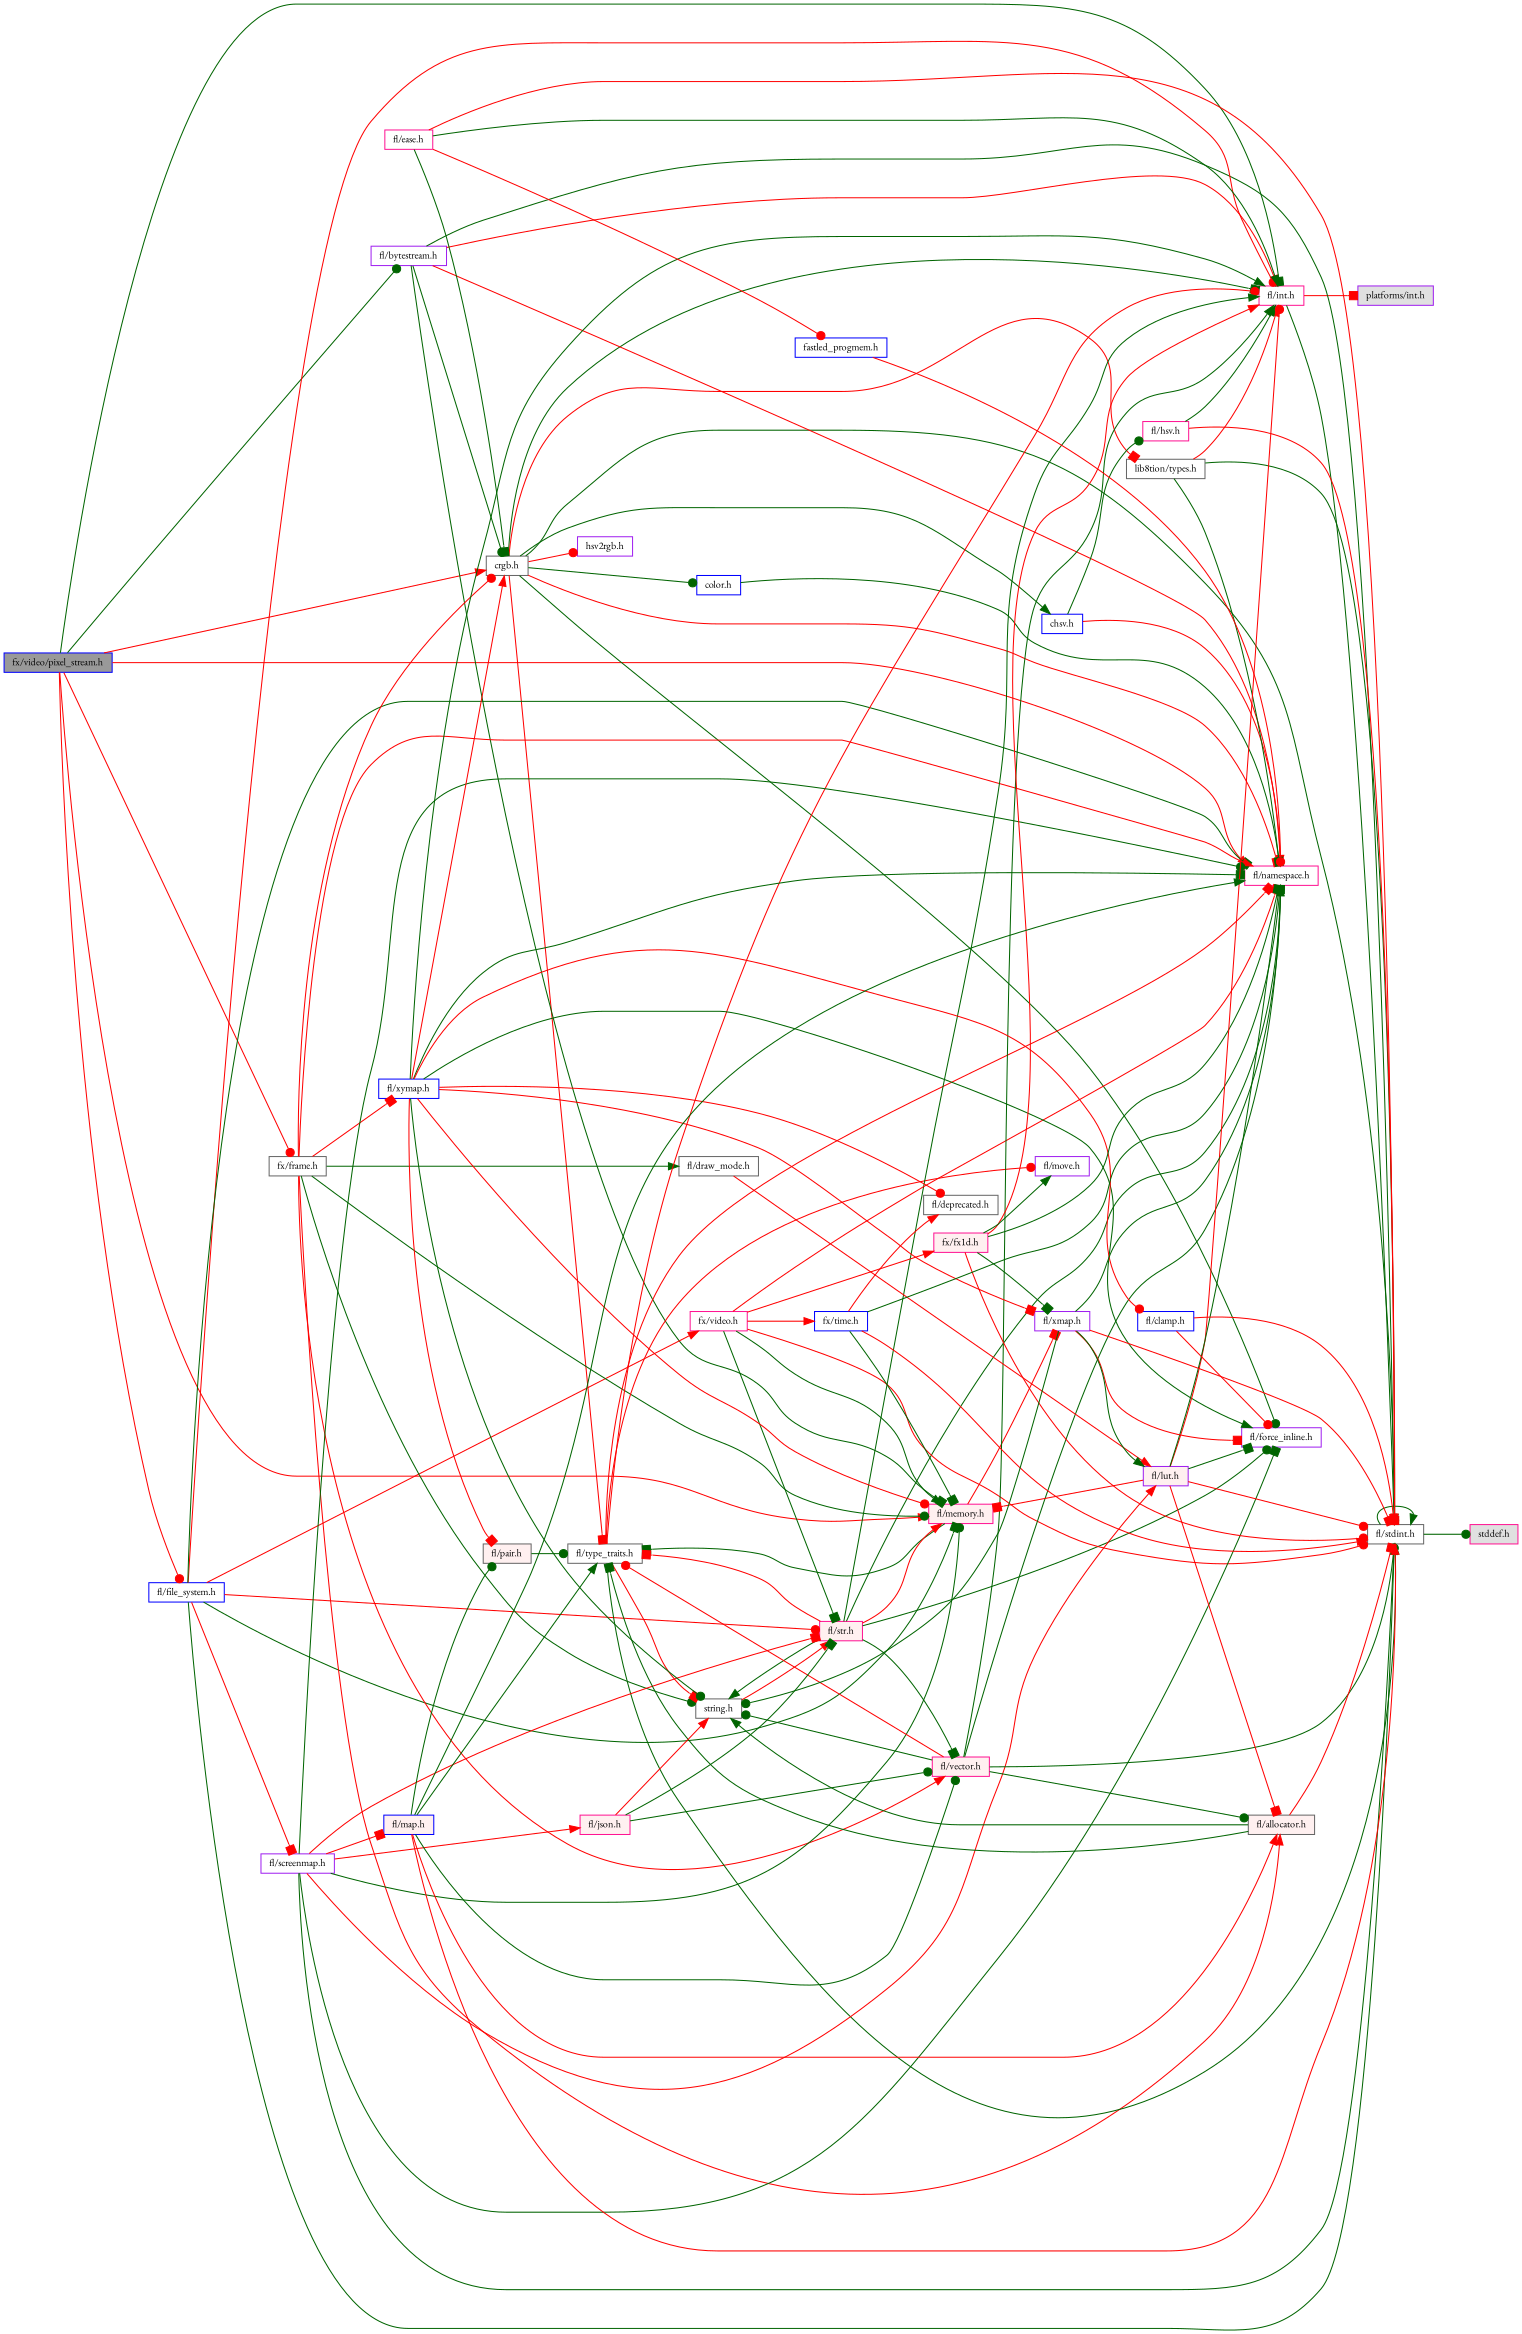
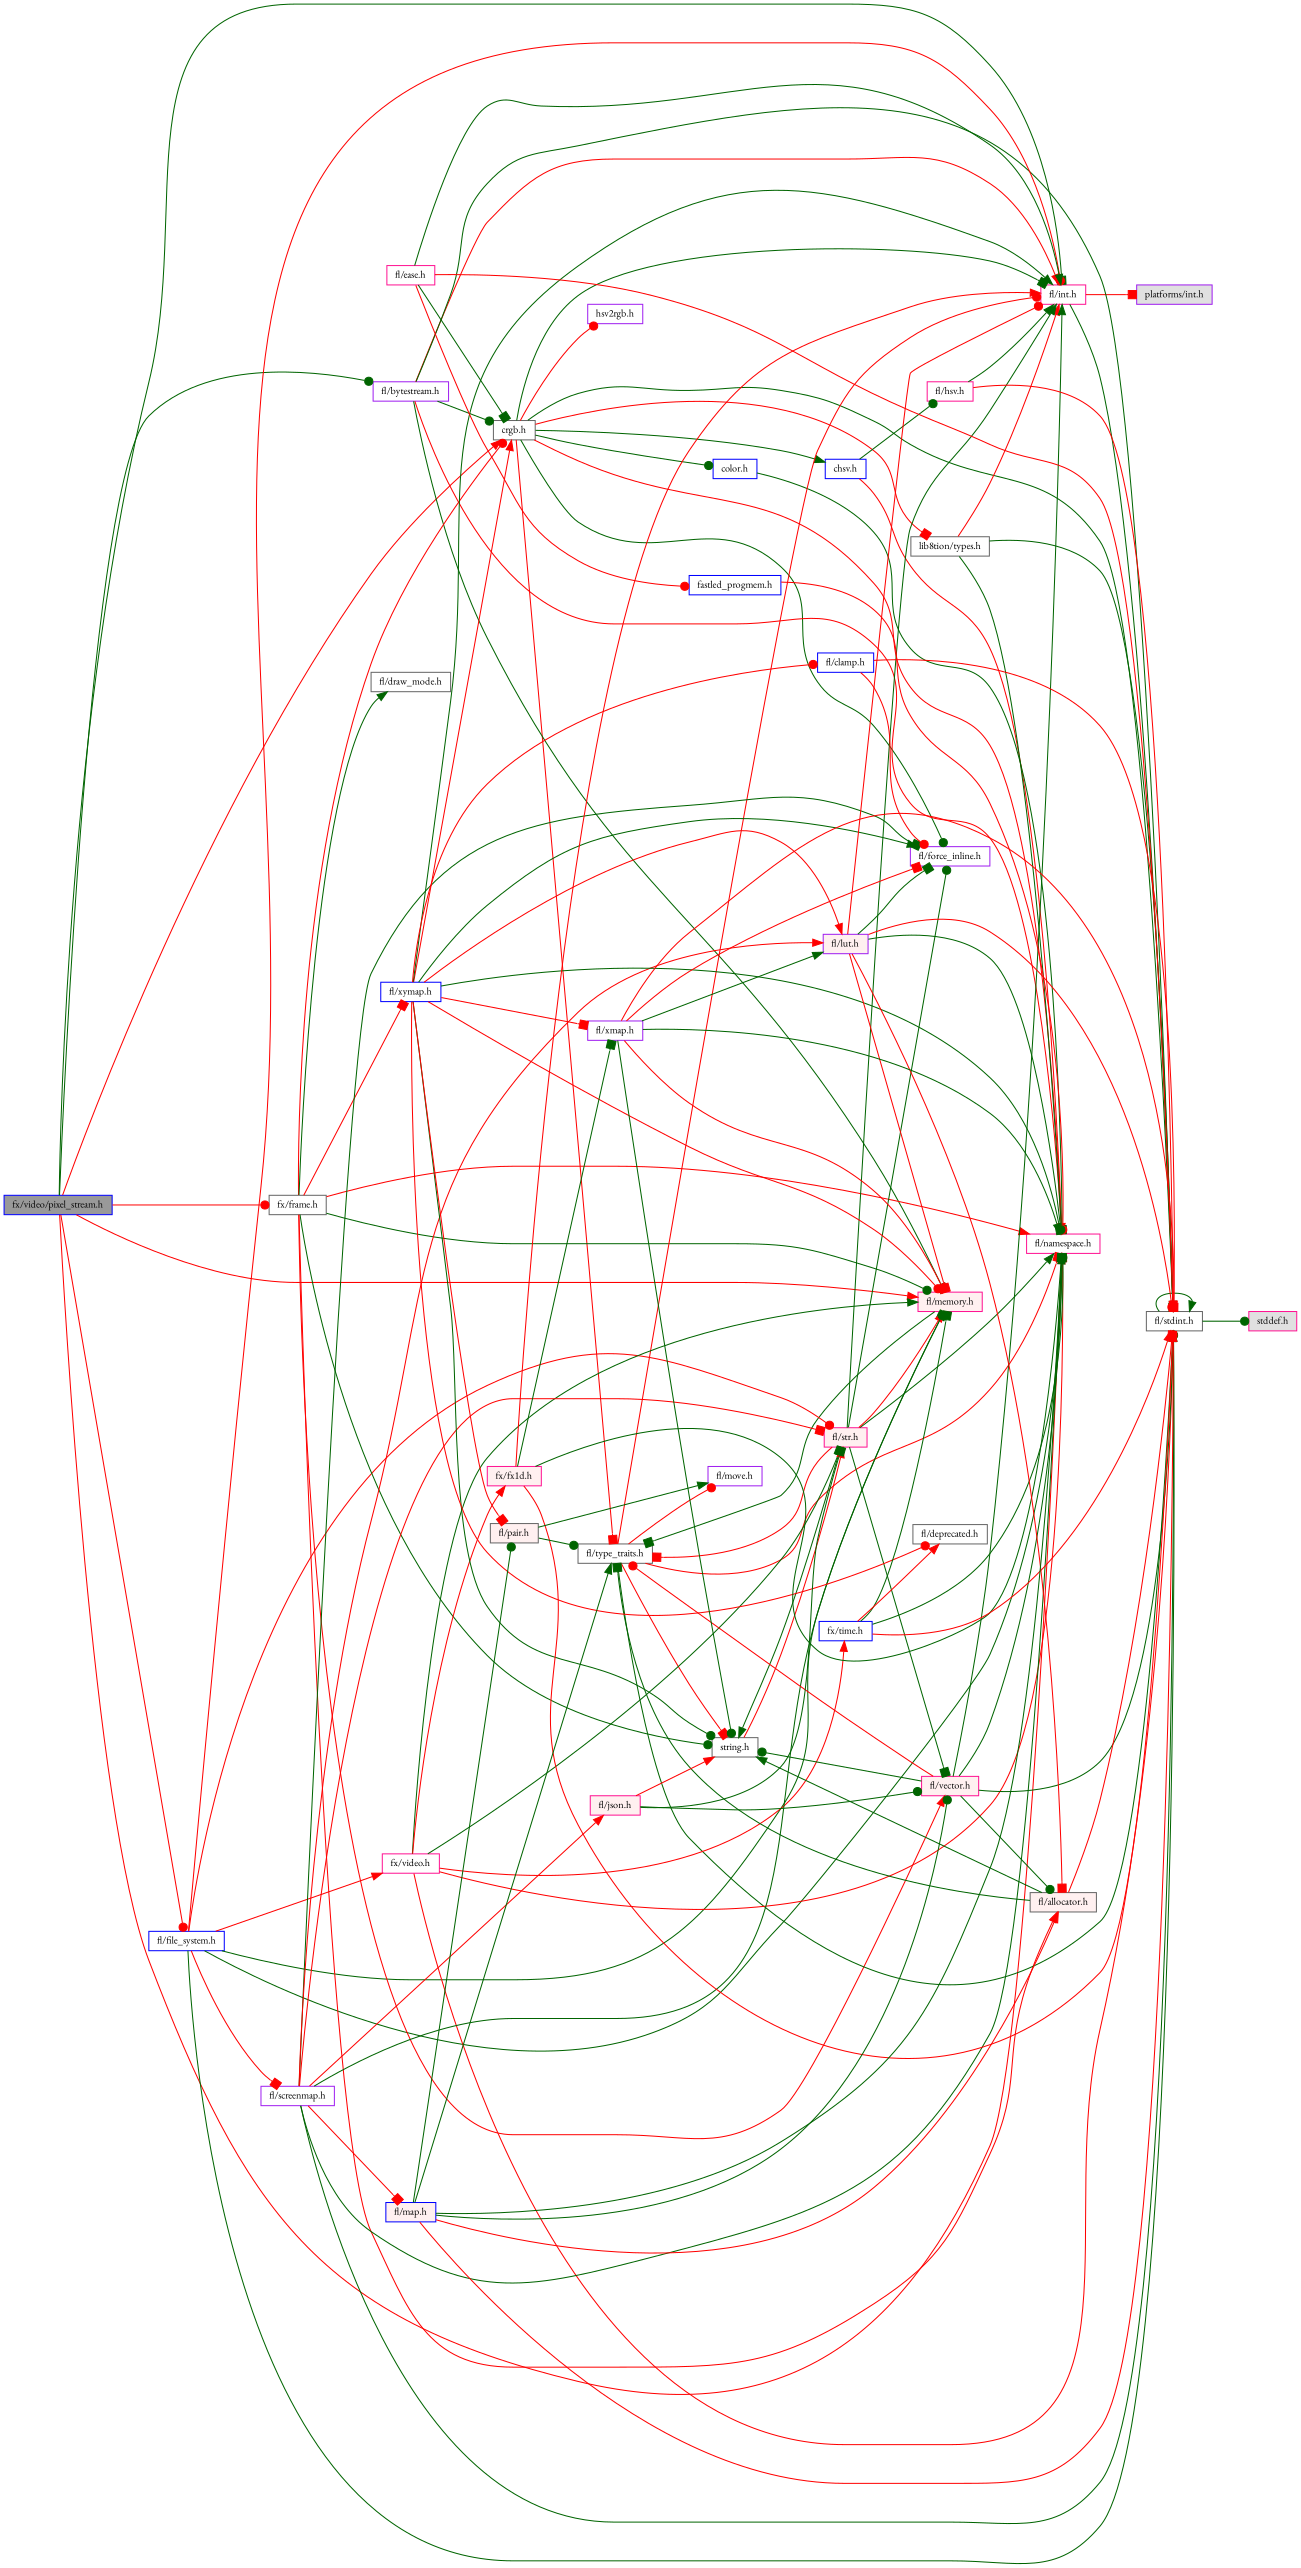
(1014, 1210) -> (602, 1511)
(938, 1319) -> (640, 858)
(1012, 1423) -> (794, 1148)
